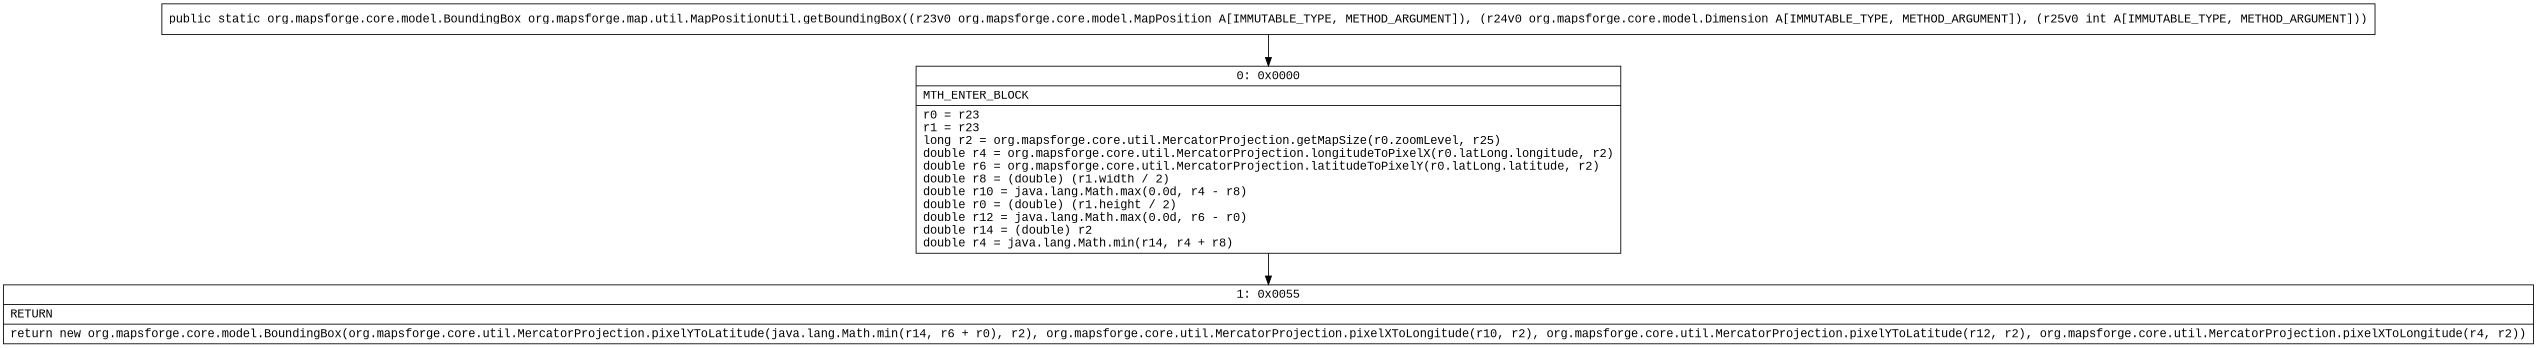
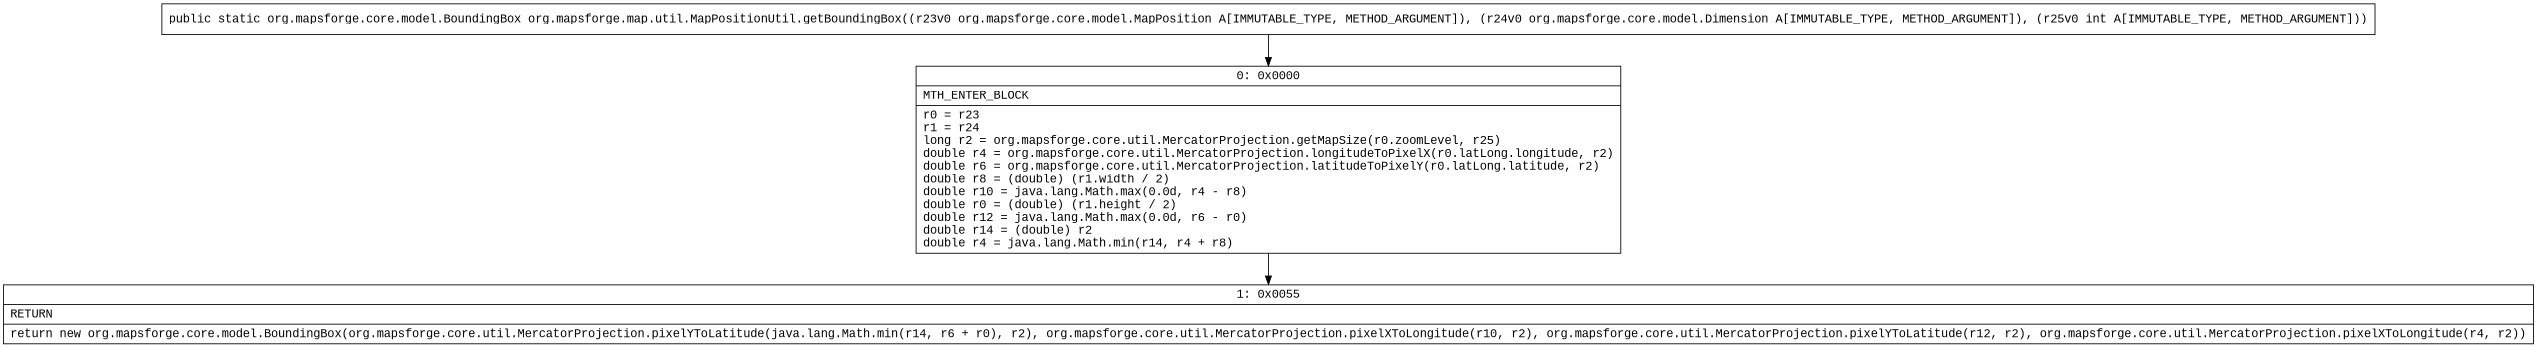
(952, 128) -> (952, 128)
